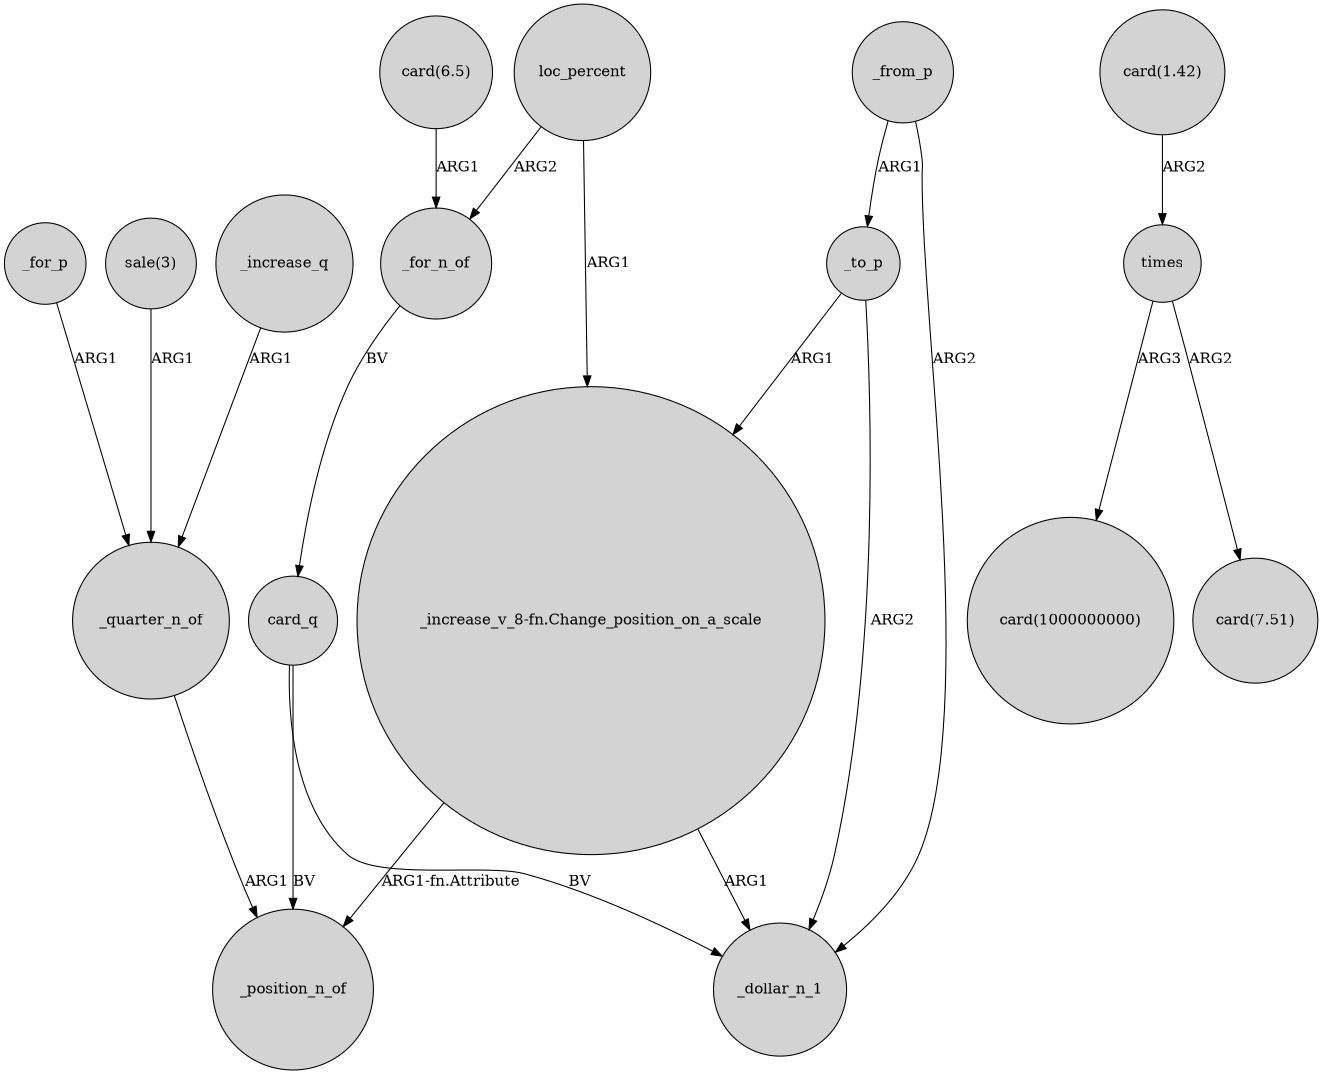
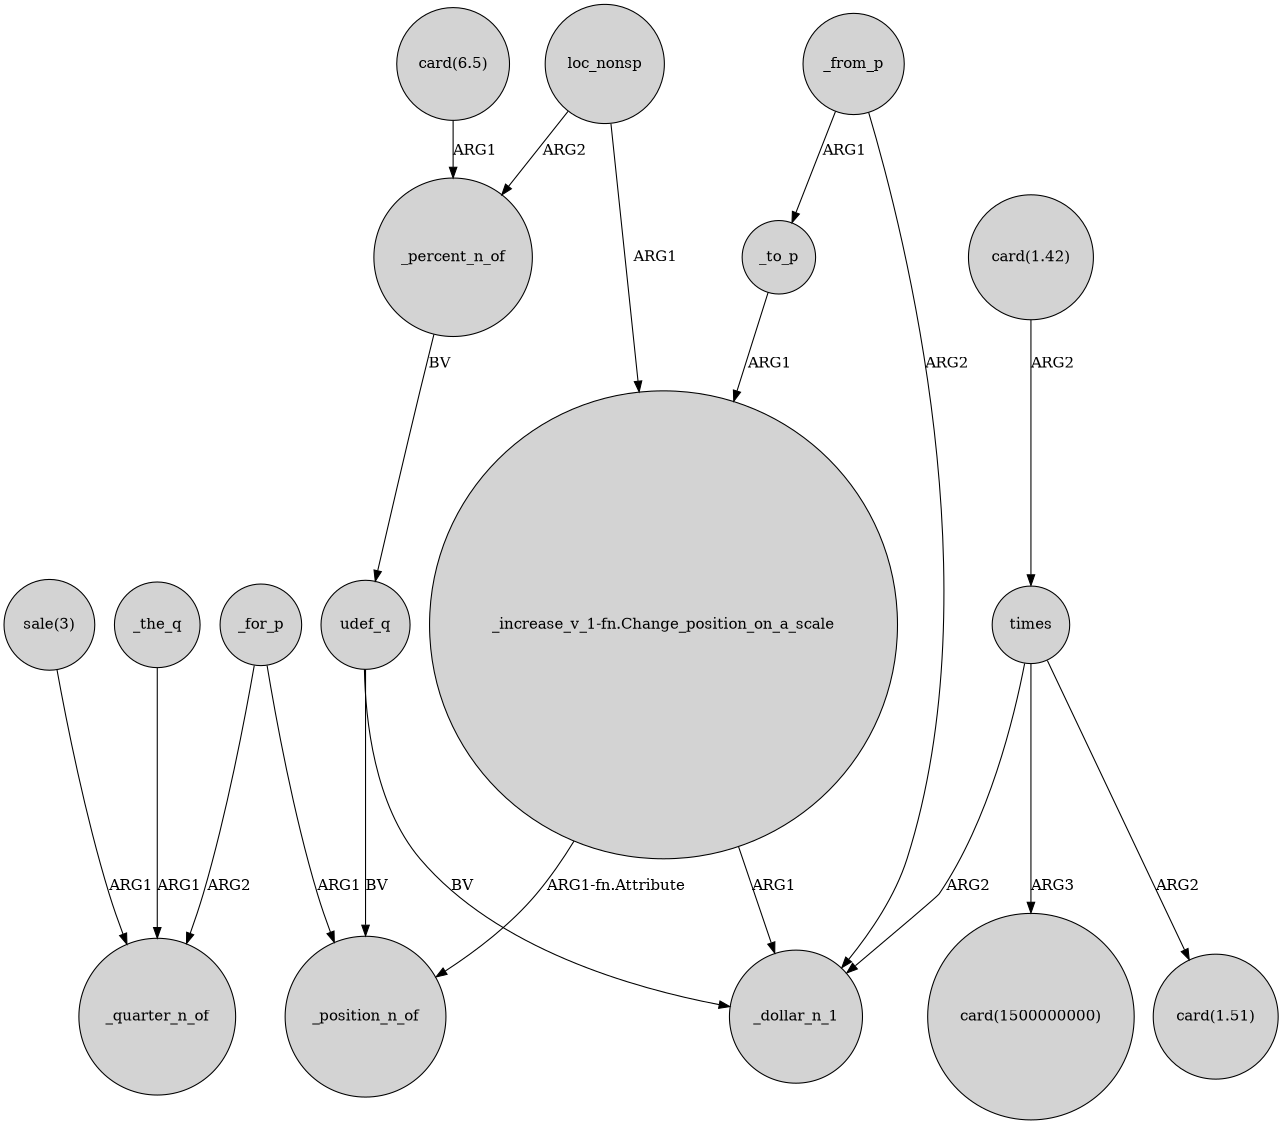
(582, 72) -> (605, 64)
(284, 264) -> (157, 625)
(436, 264) -> (453, 257)
(96, 359) -> (229, 886)
(866, 613) -> (972, 834)
(293, 621) -> (366, 625)
(591, 621) -> (664, 625)
(1071, 621) -> (1031, 1017)
(1255, 621) -> (1216, 1017)
(211, 802) -> (293, 800)
